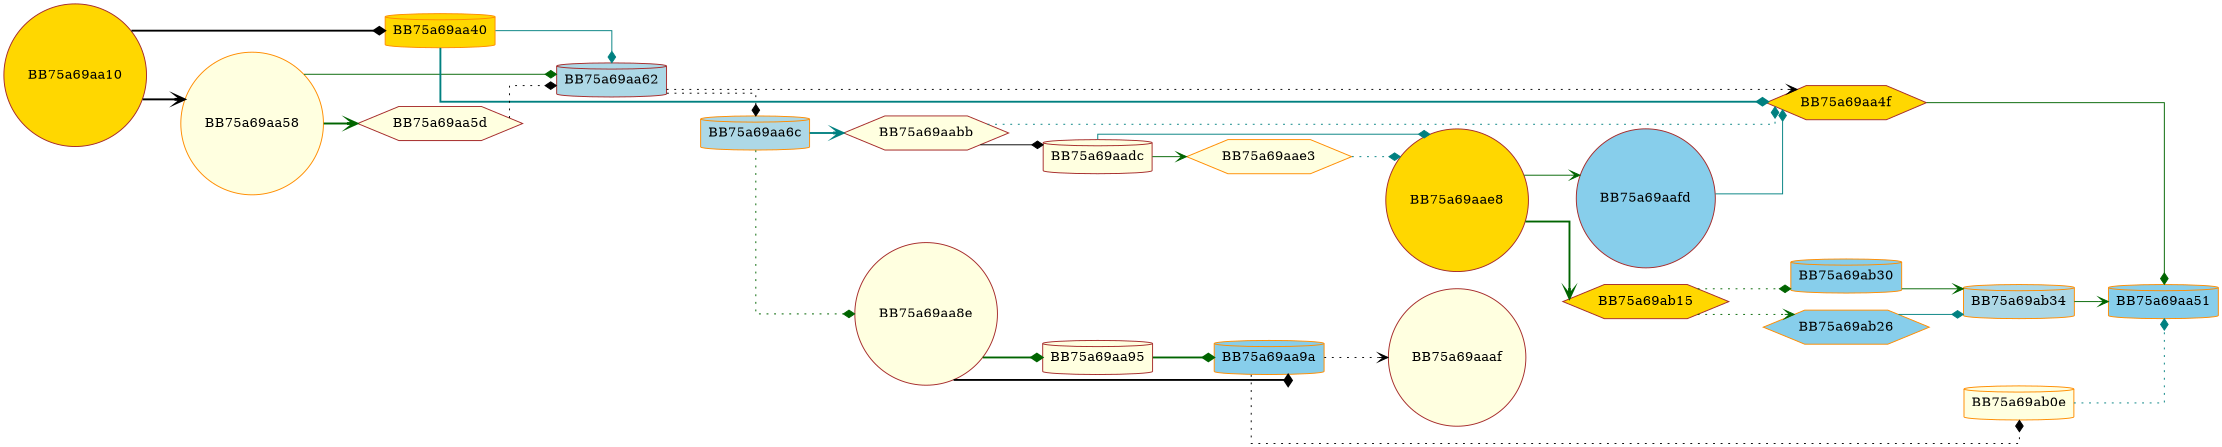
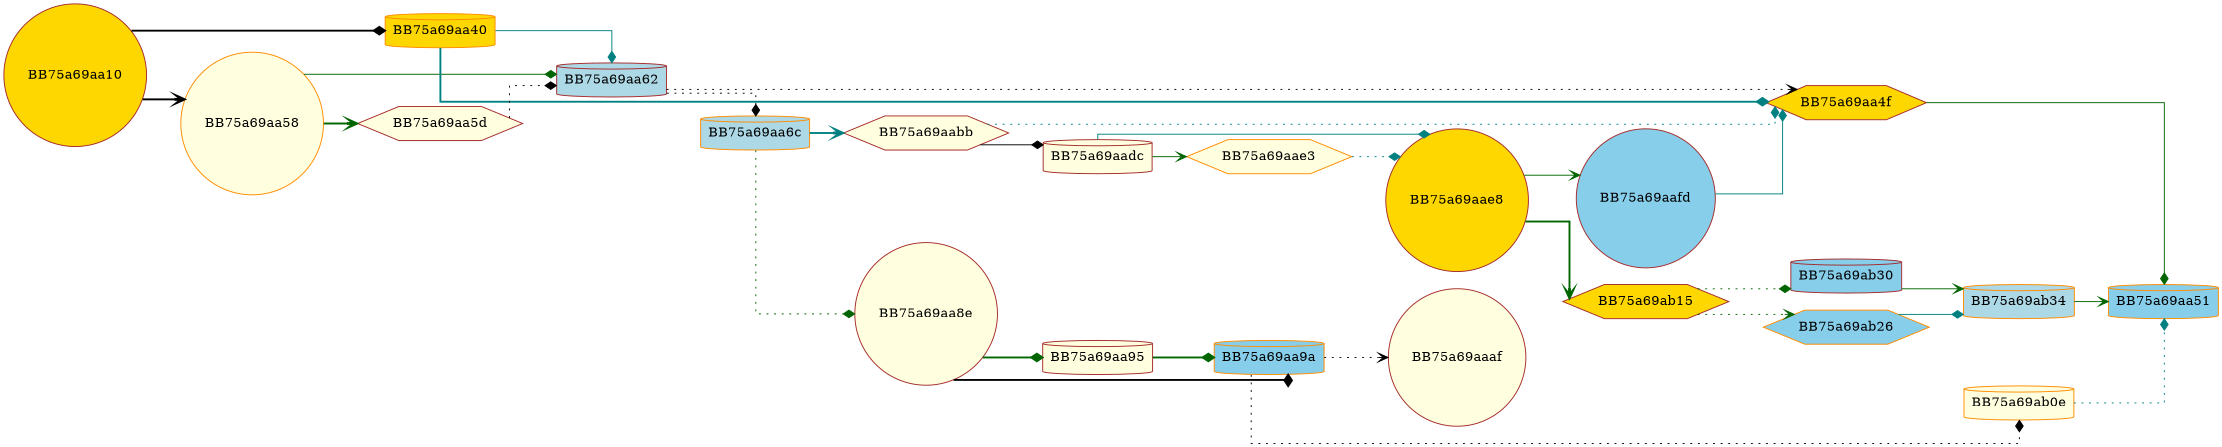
(1846, 276) -> (1846, 276)
